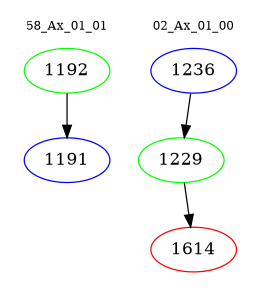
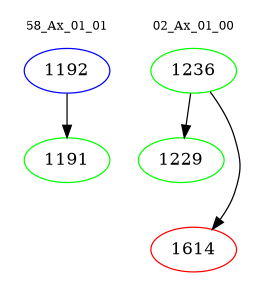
(67, 71) -> (67, 71)
(194, 71) -> (194, 71)
(67, 160) -> (67, 160)
(187, 199) -> (239, 154)
